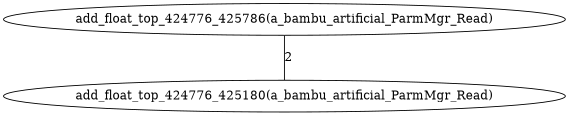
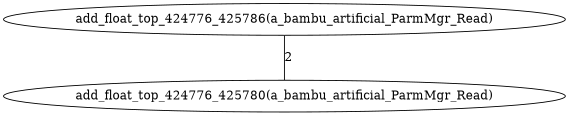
(284, 96) -> (284, 96)
